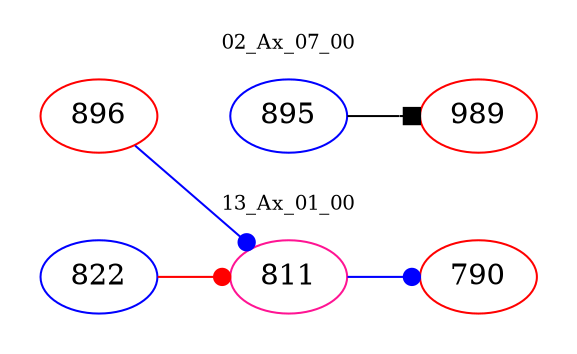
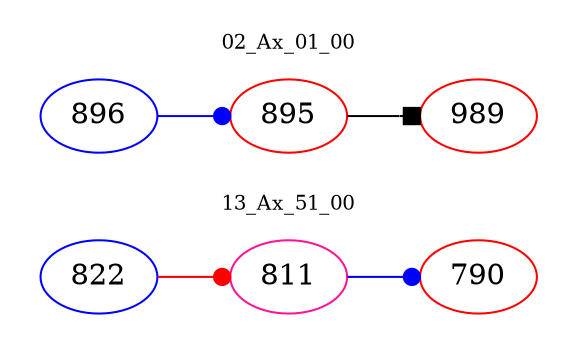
(289, 44) -> (289, 44)
(99, 116) -> (99, 116)
(289, 116) -> (289, 116)
(196, 198) -> (186, 116)
(289, 205) -> (289, 205)
